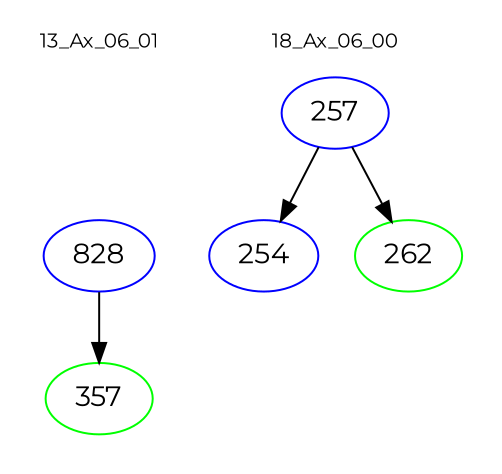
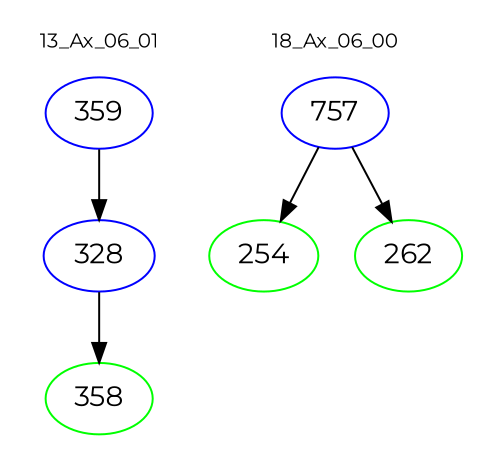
none -> (99, 113)
(335, 113) -> (335, 113)
(99, 256) -> (99, 256)
(264, 256) -> (264, 256)
(99, 399) -> (99, 399)
